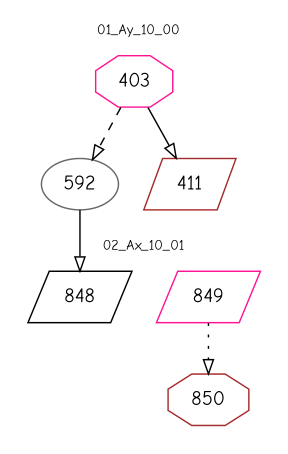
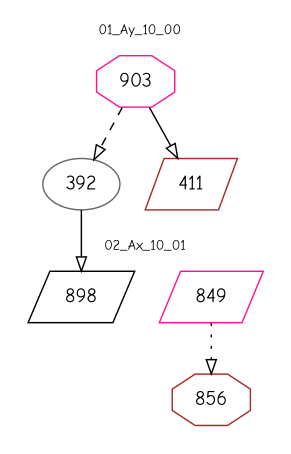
(134, 81) -> (136, 81)
(80, 184) -> (81, 184)
(80, 297) -> (81, 297)
(208, 400) -> (211, 400)
